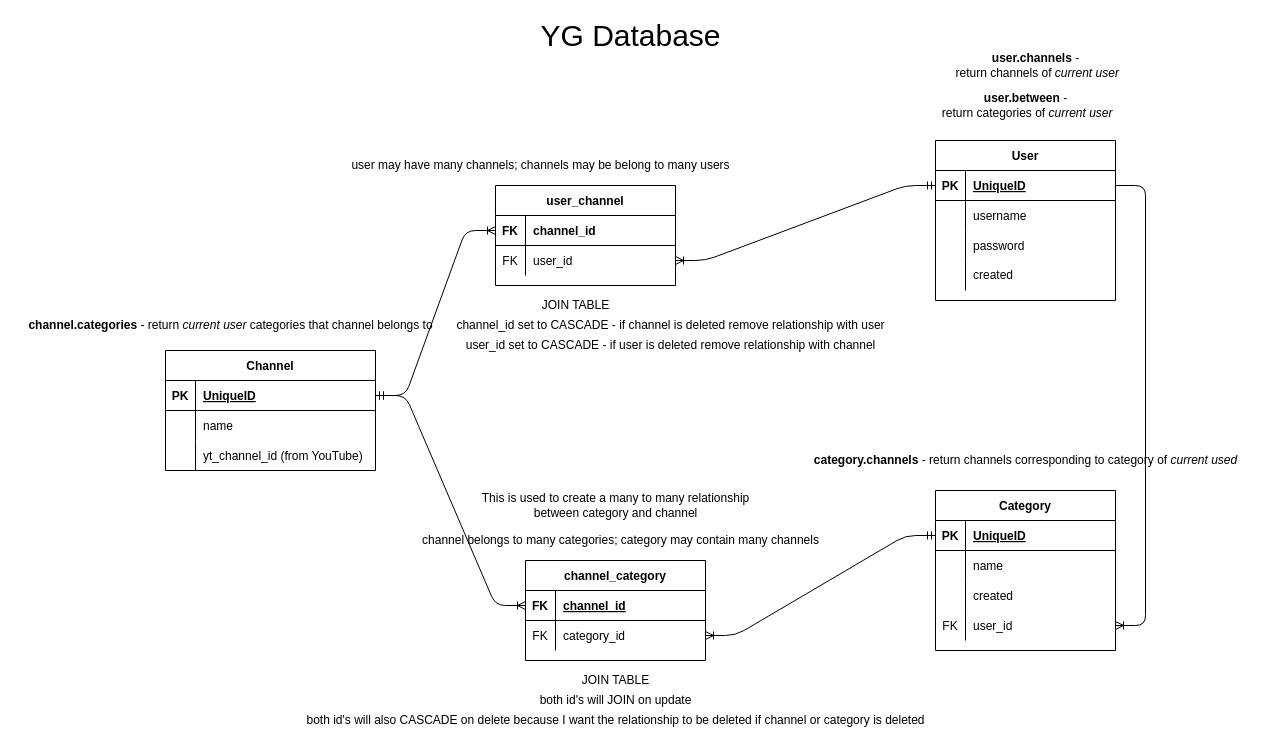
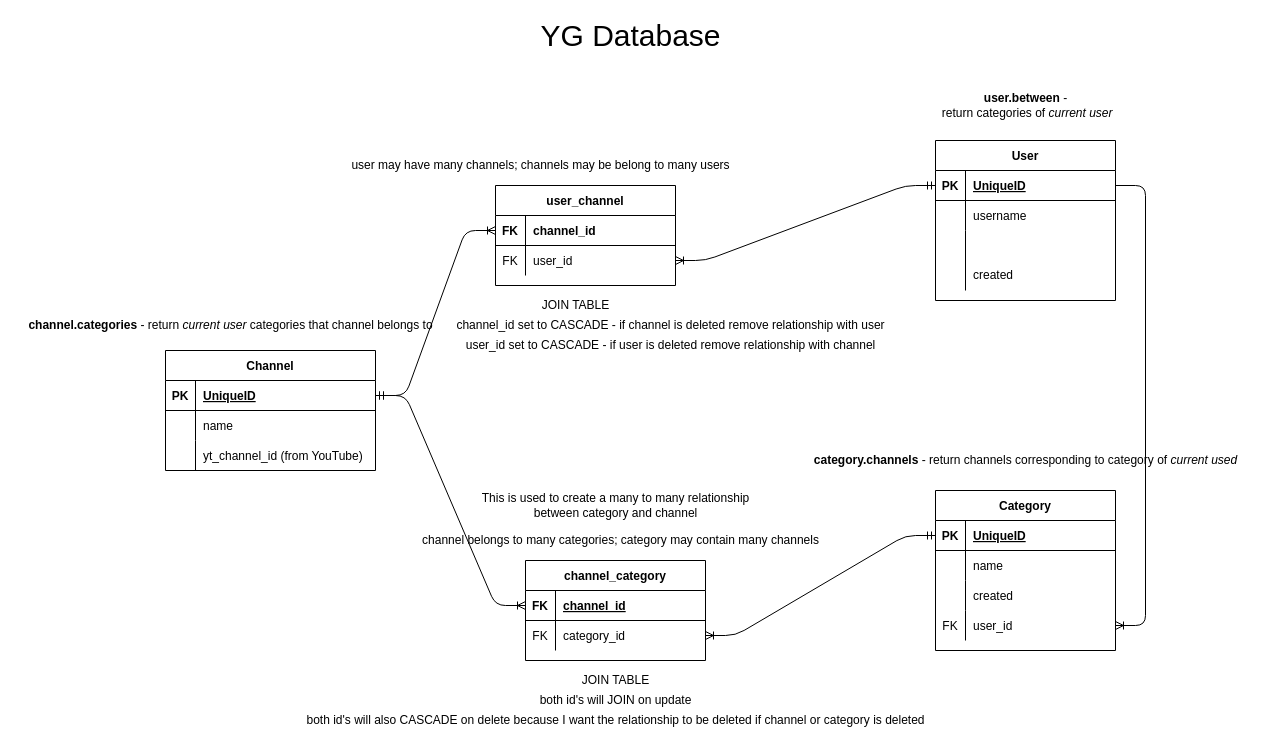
(1036, 66) -> none
(1041, 246) -> none
